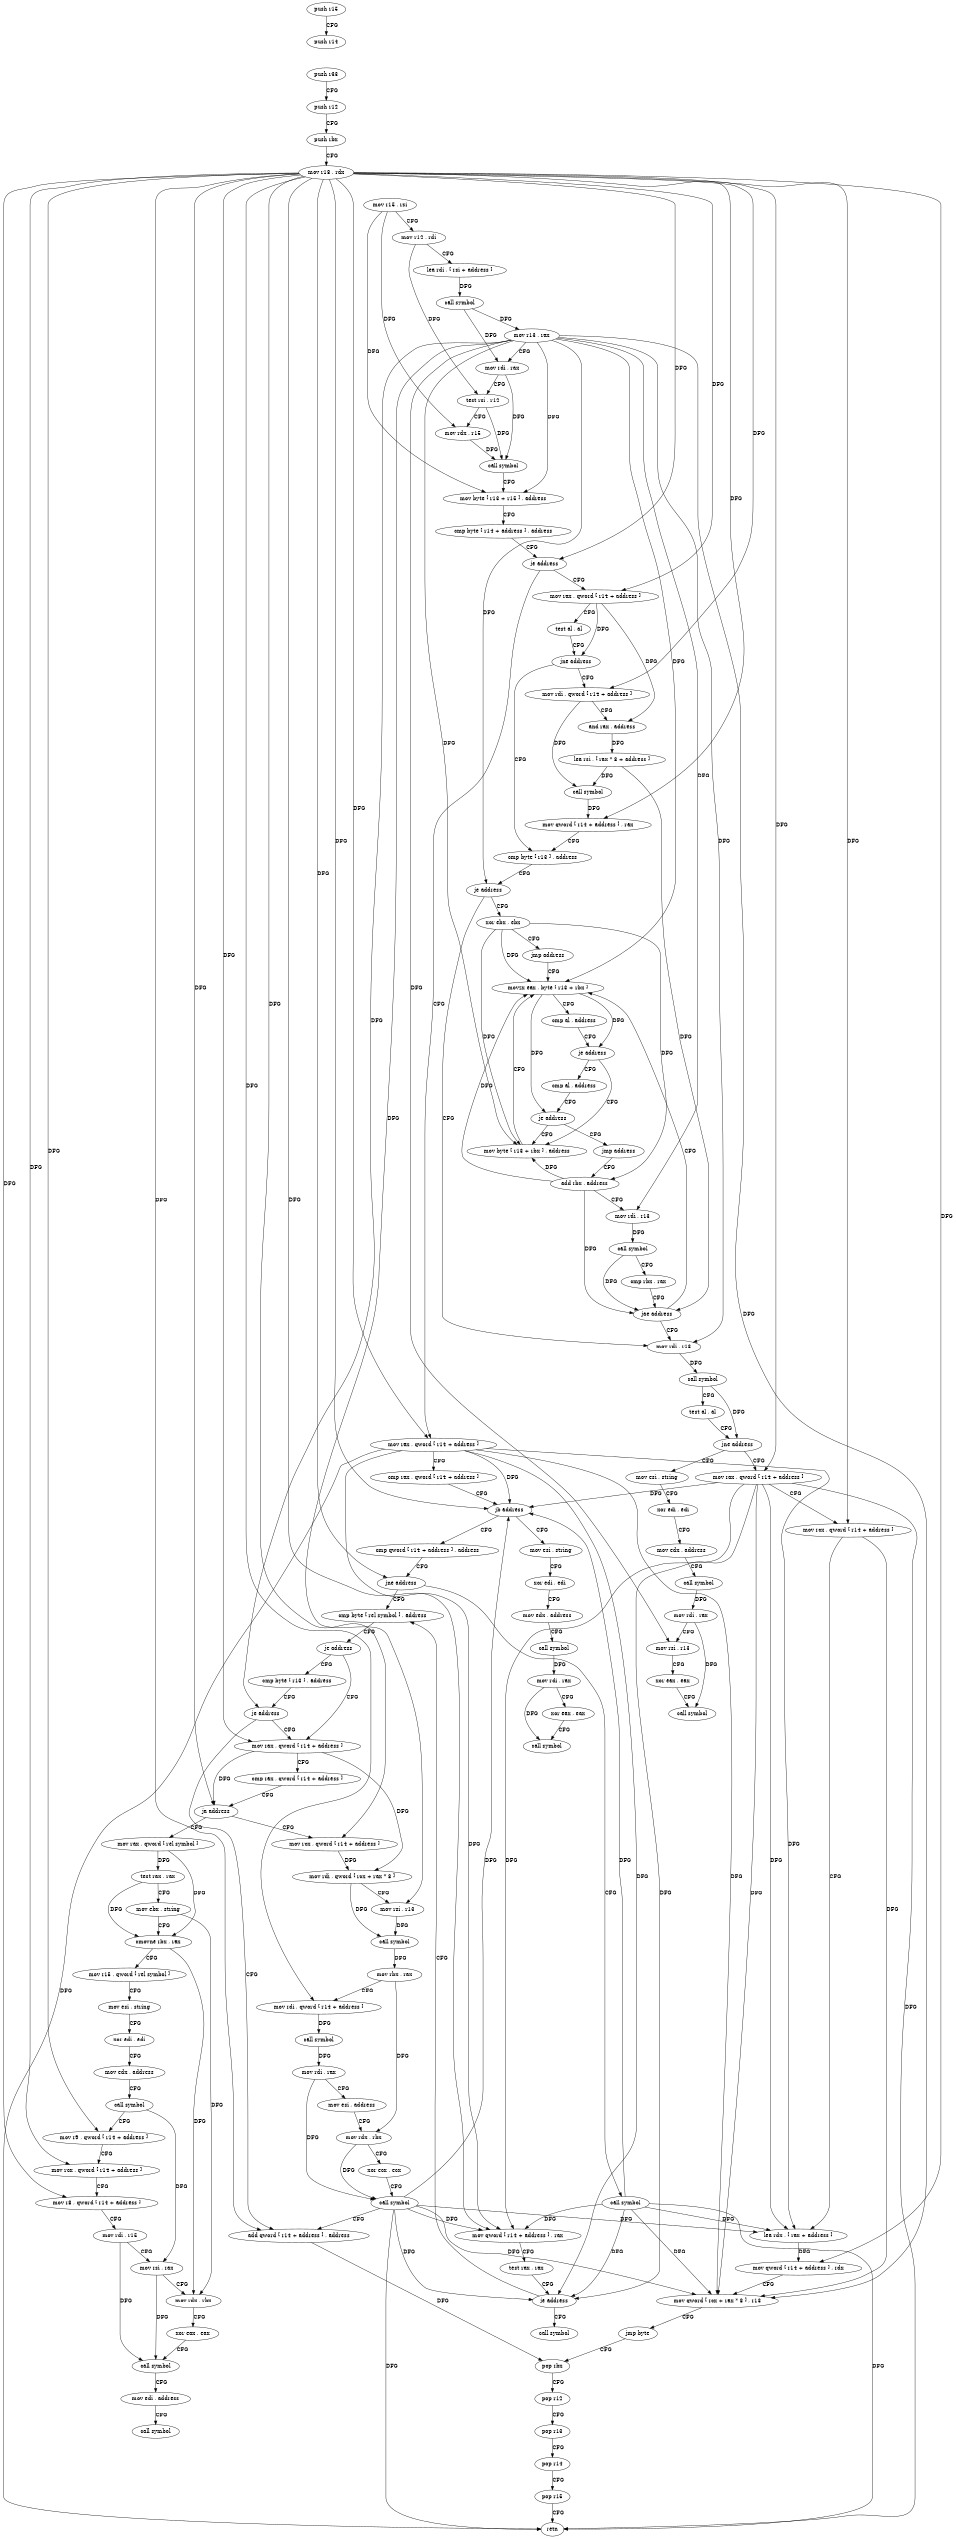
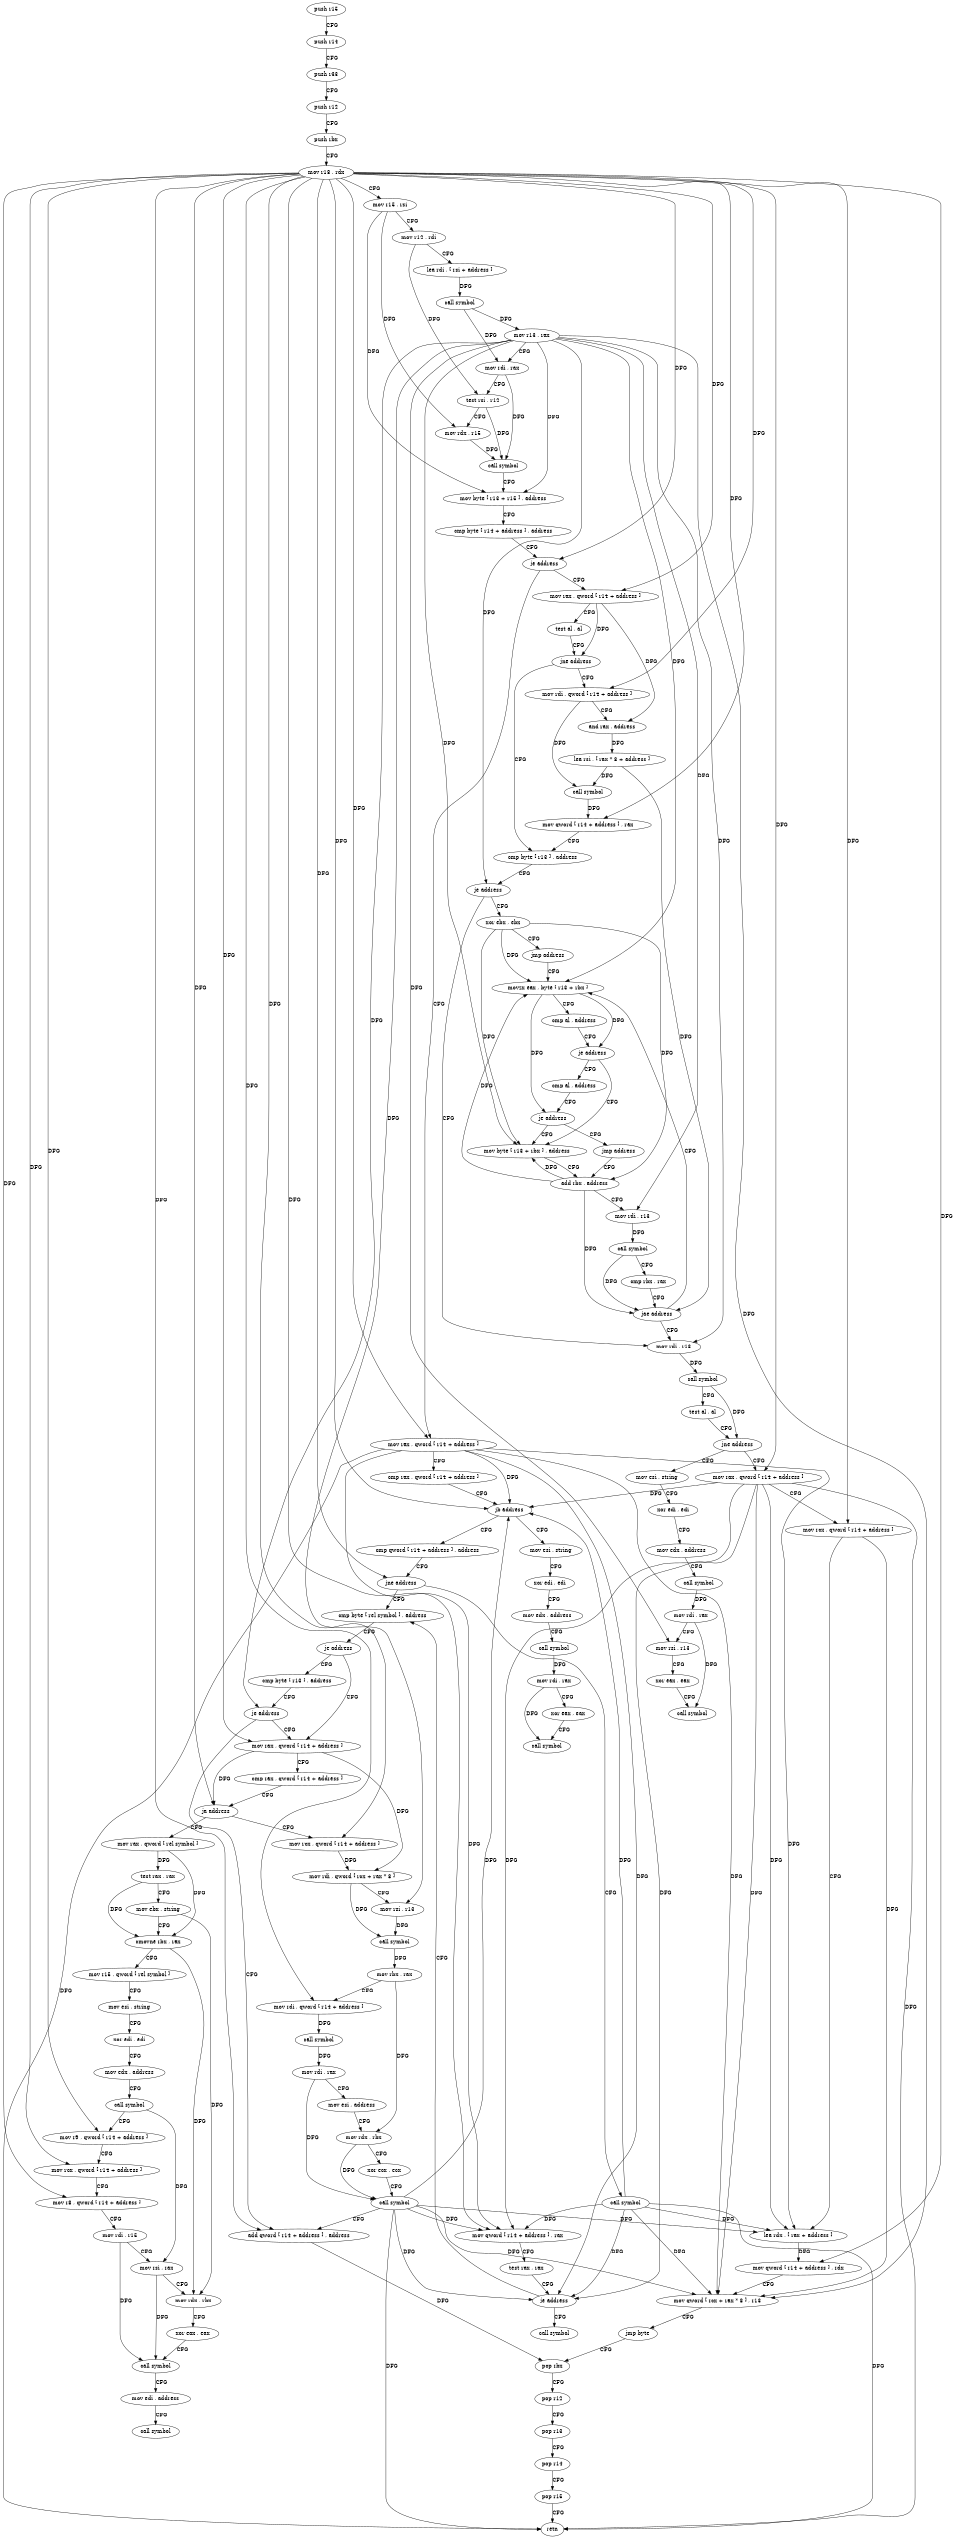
none -> (326, 56)
none -> (360, 187)
(513, 1068) -> (560, 1165)
